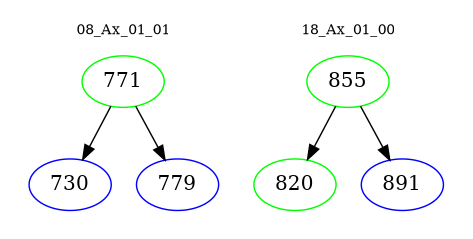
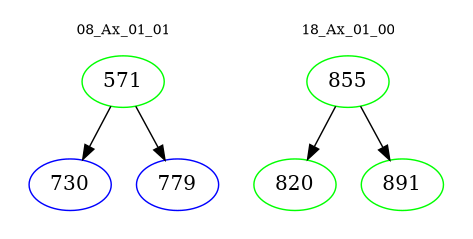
(123, 82) -> (123, 82)
(402, 185) -> (402, 185)
